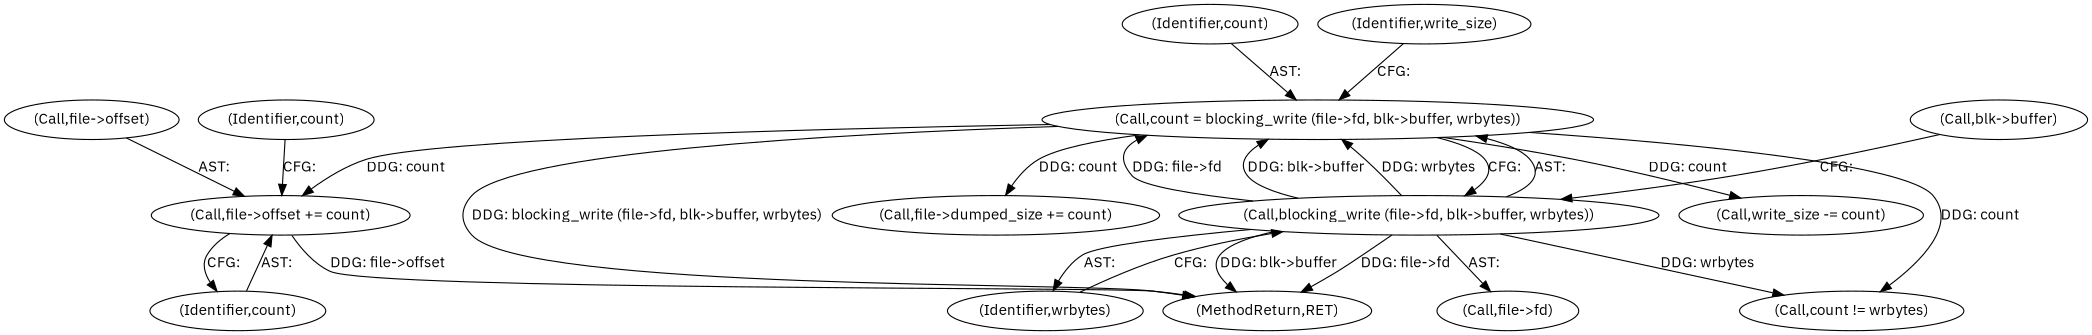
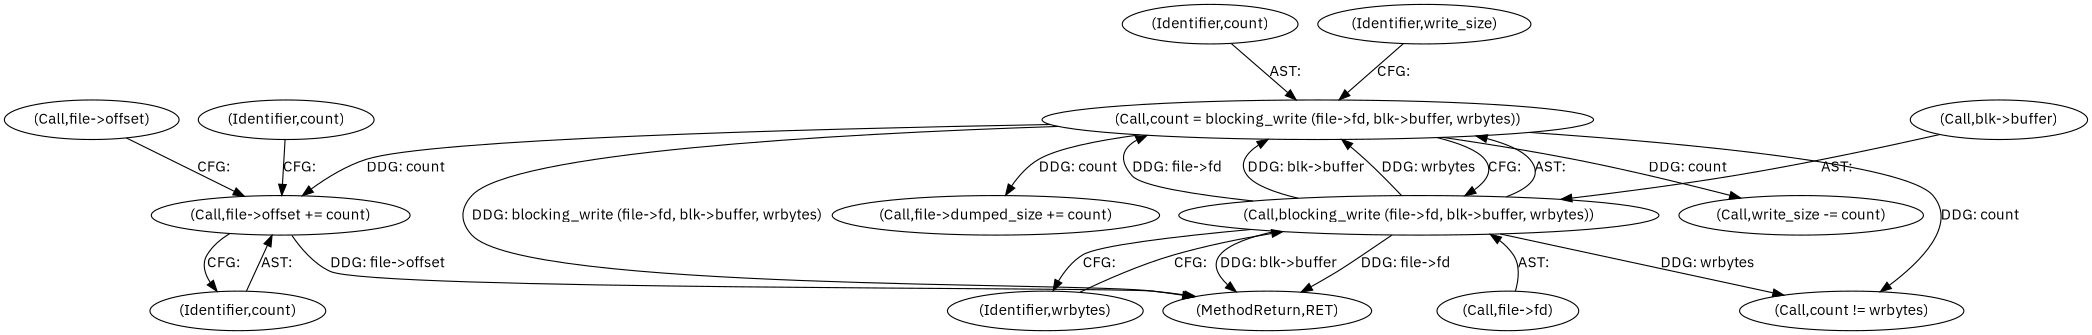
(216, 168) -> (216, 168)
(1839, 168) -> (1839, 168)
(1460, 259) -> (1517, 263)
(1101, 263) -> (1101, 263)
